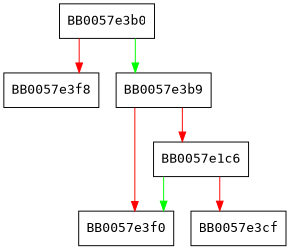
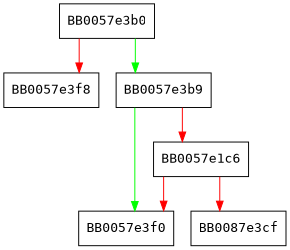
(135, 155) -> (135, 155)
(164, 189) -> (164, 189)
(238, 228) -> (238, 228)
